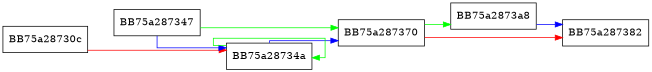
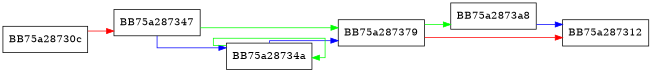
(381, 33) -> (381, 33)
(606, 33) -> (606, 33)
(150, 50) -> (97, 31)
